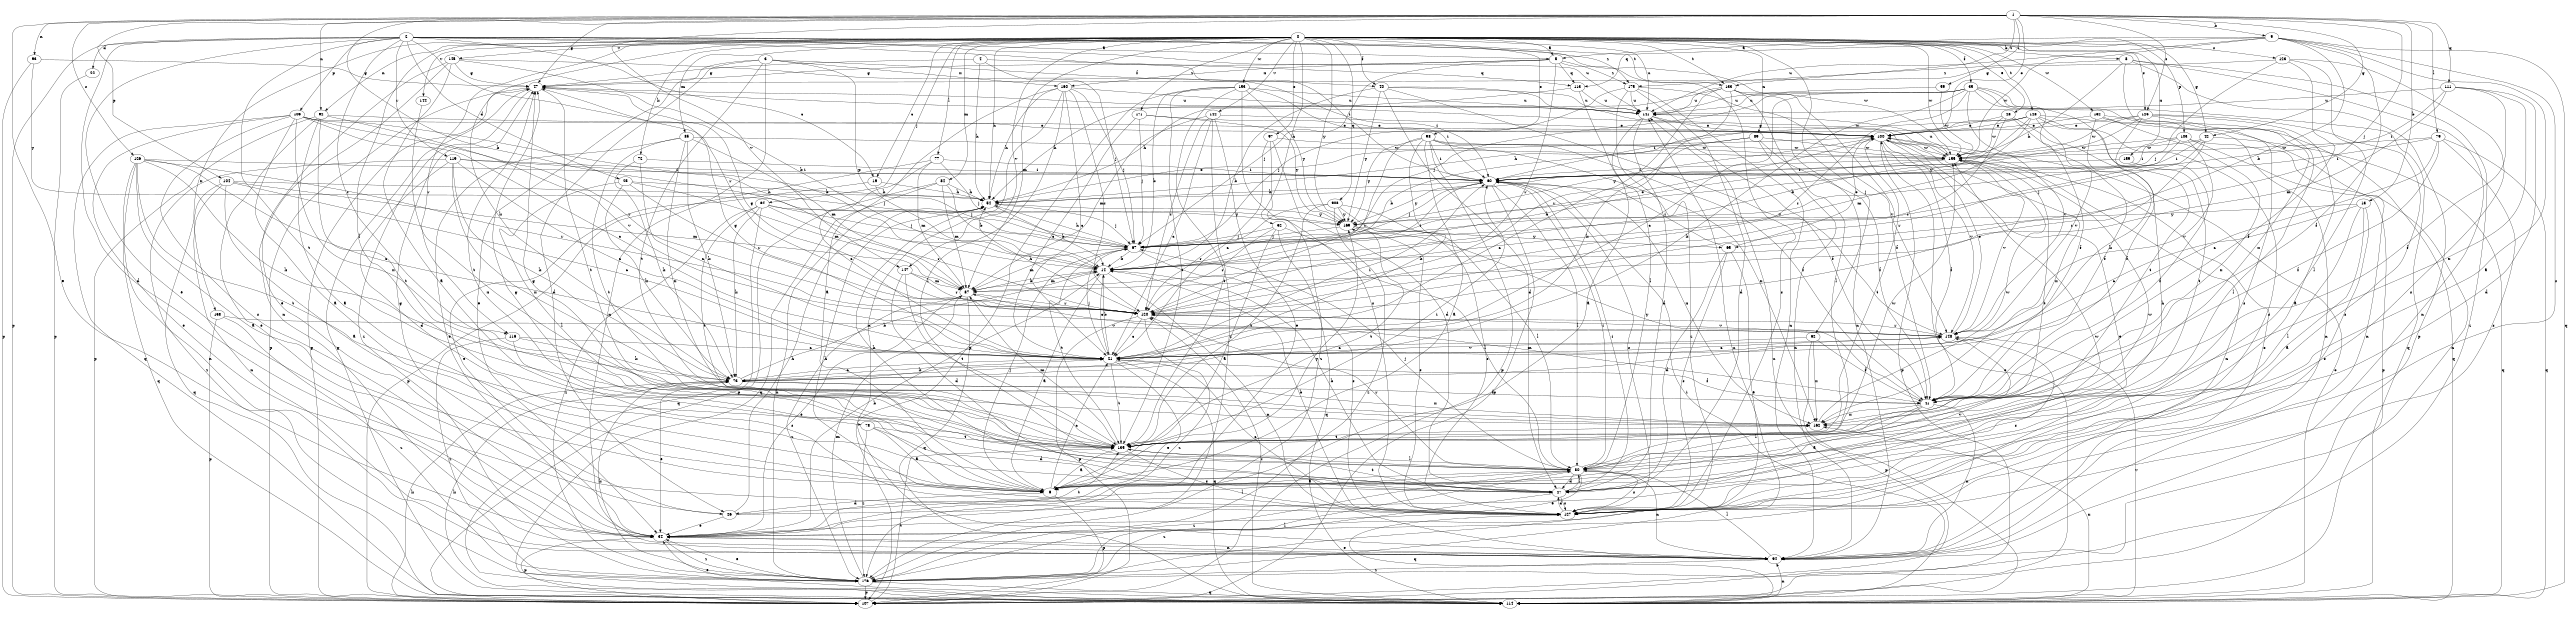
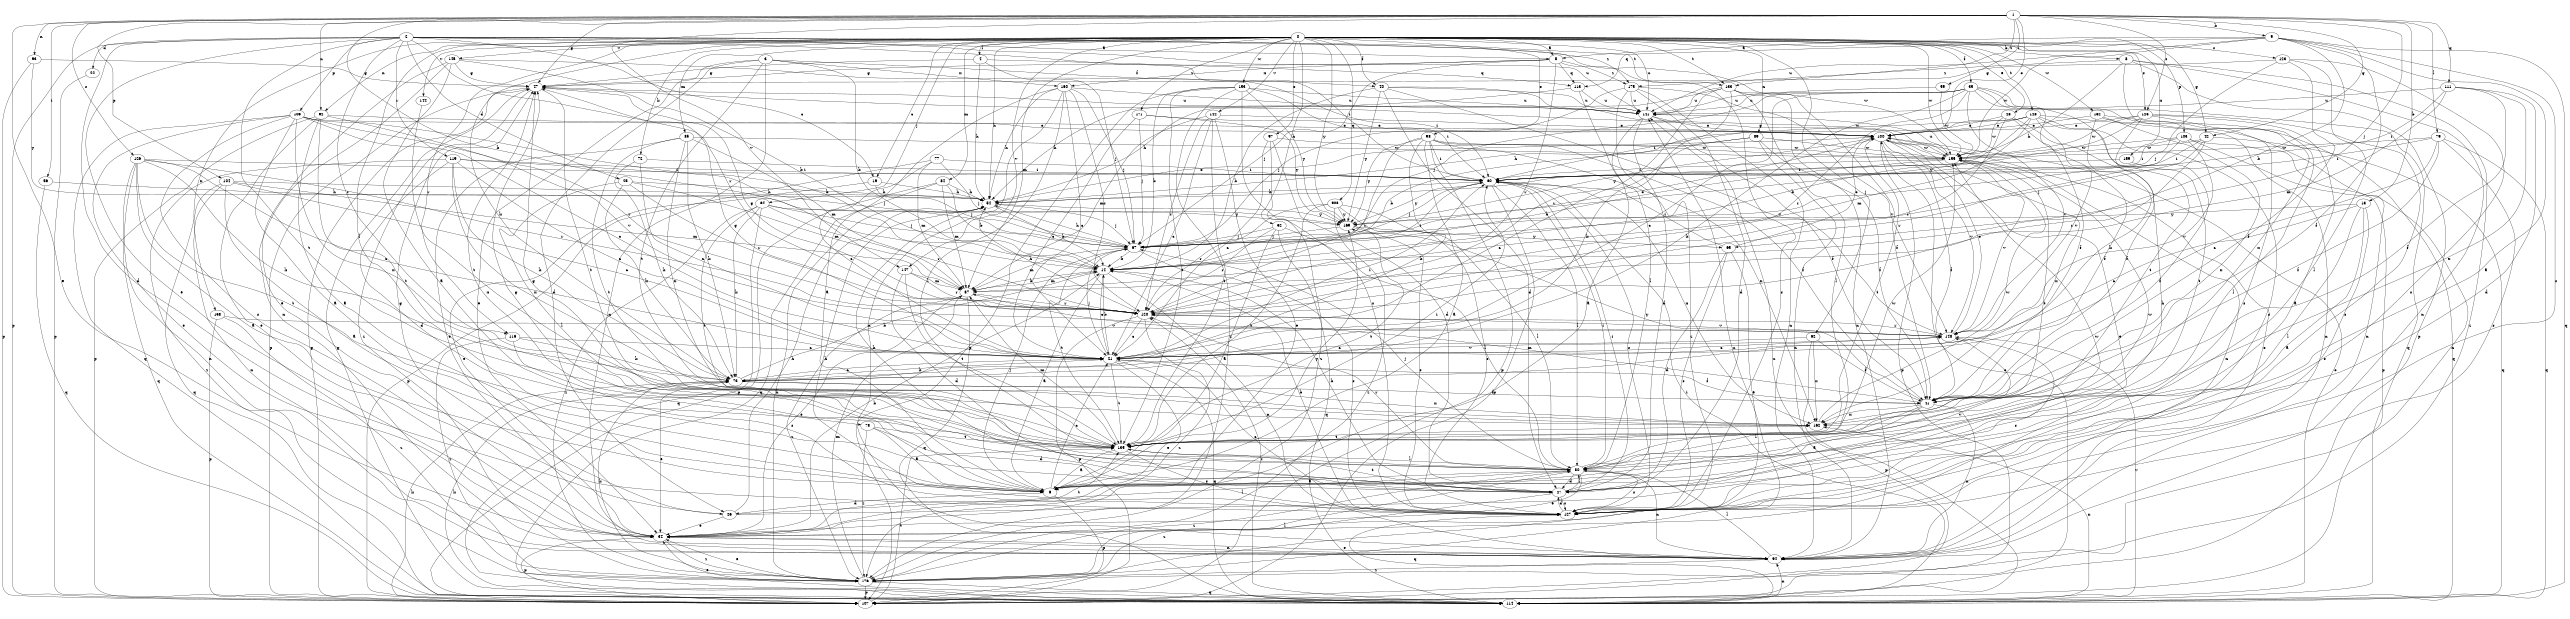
(1071, 41) -> (1133, 40)
(859, 170) -> (859, 170)
none -> (46, 181)
